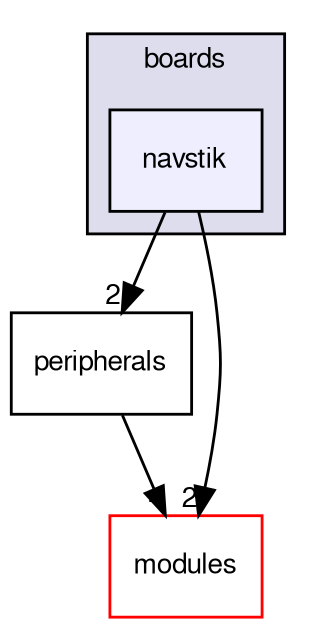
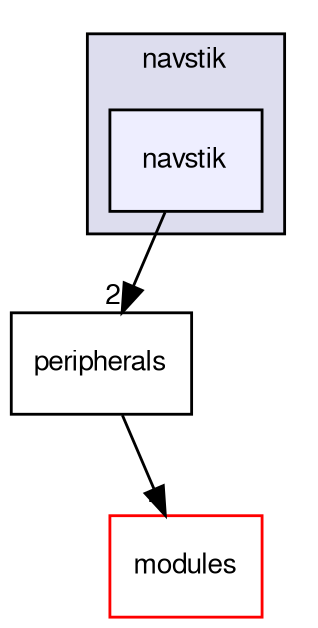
(186, 61) -> (186, 61)
(220, 349) -> none
